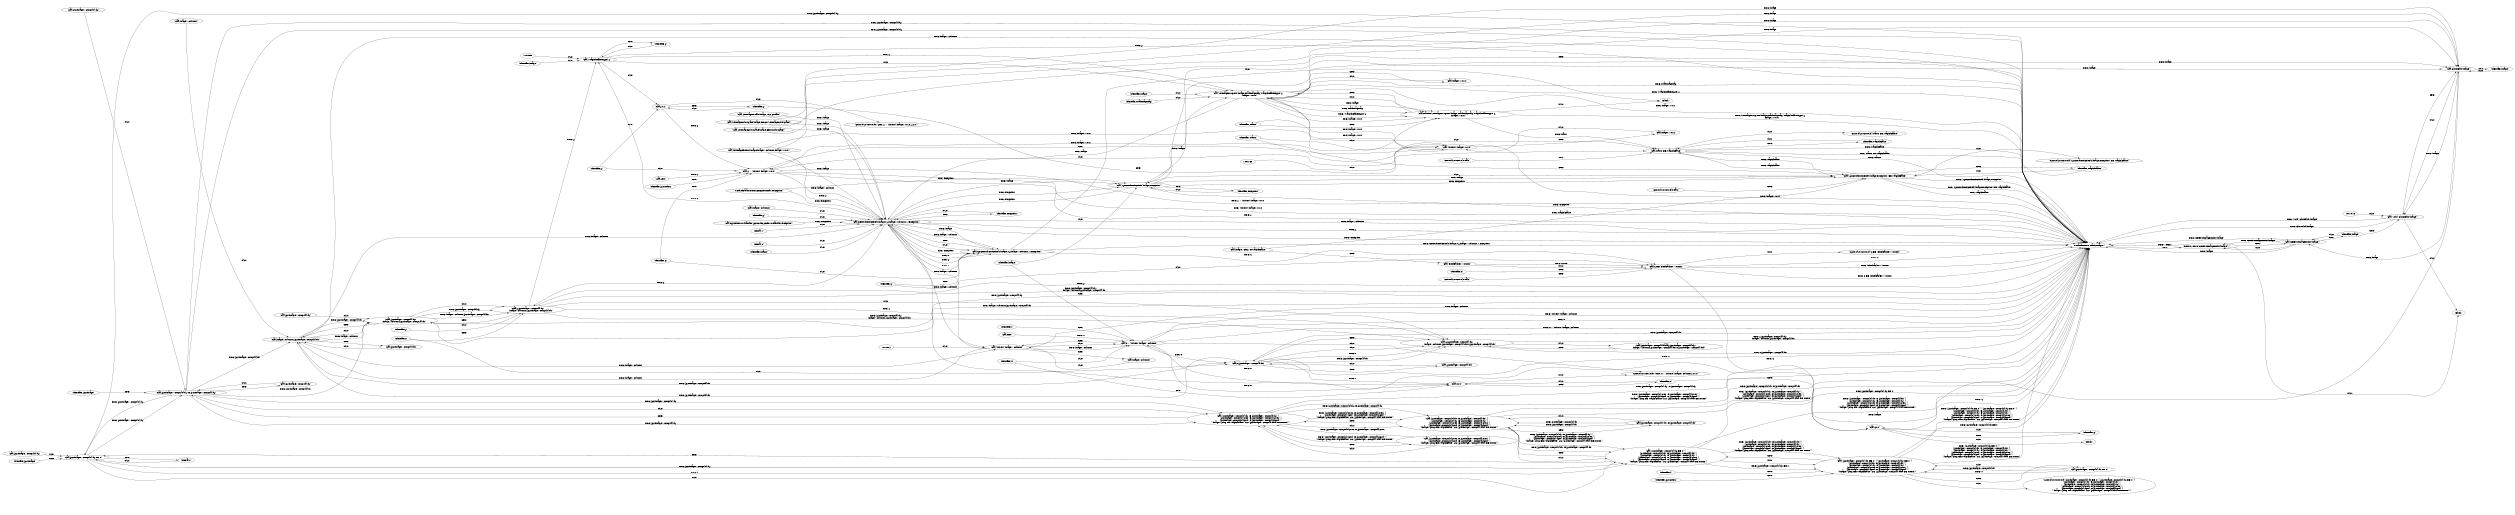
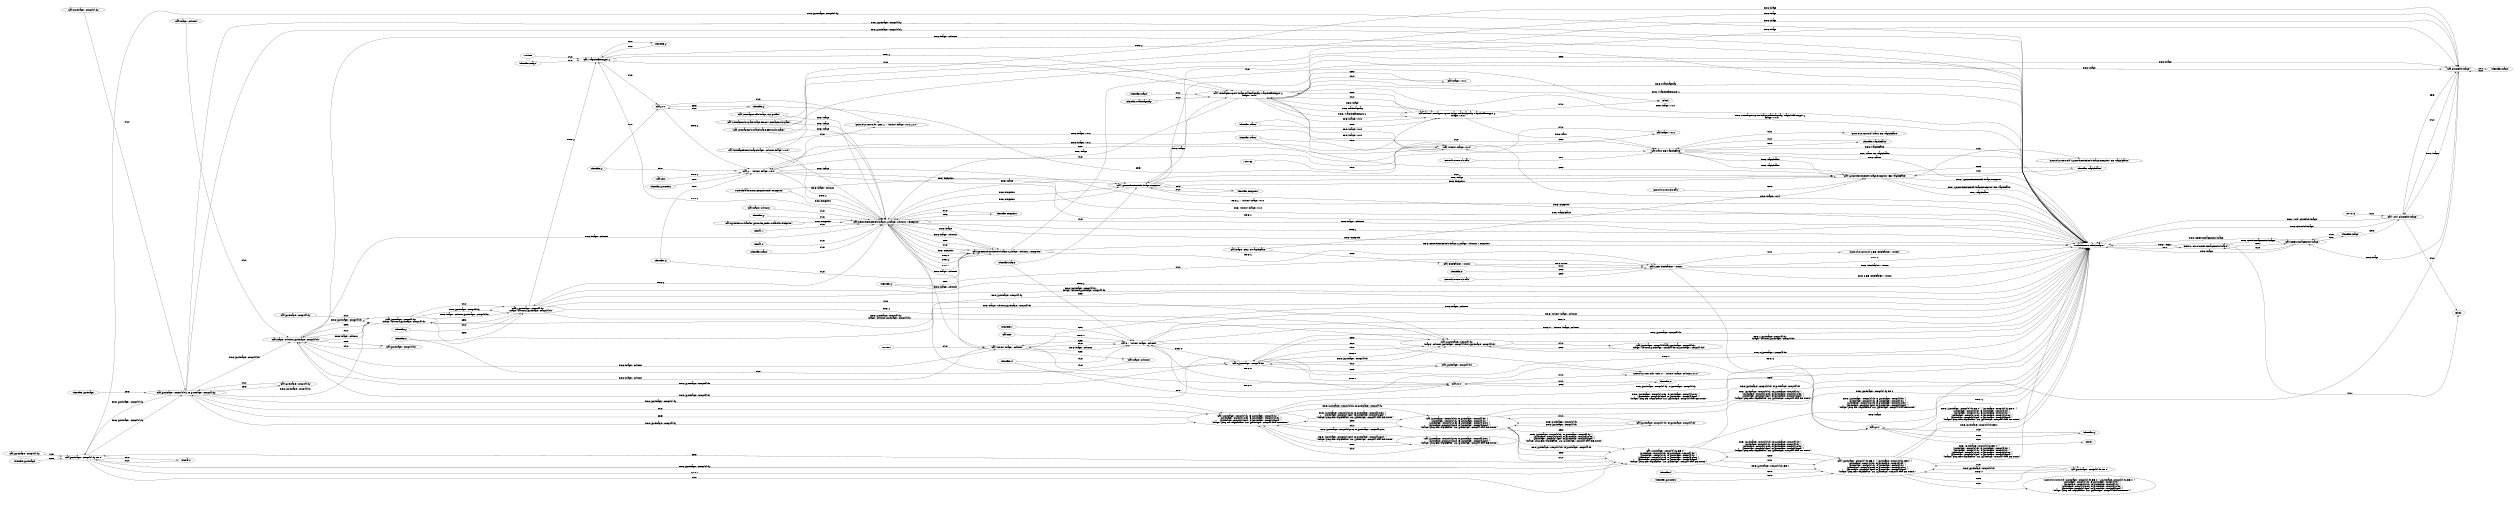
none -> (816, 137)
(1184, 358) -> (1194, 353)
